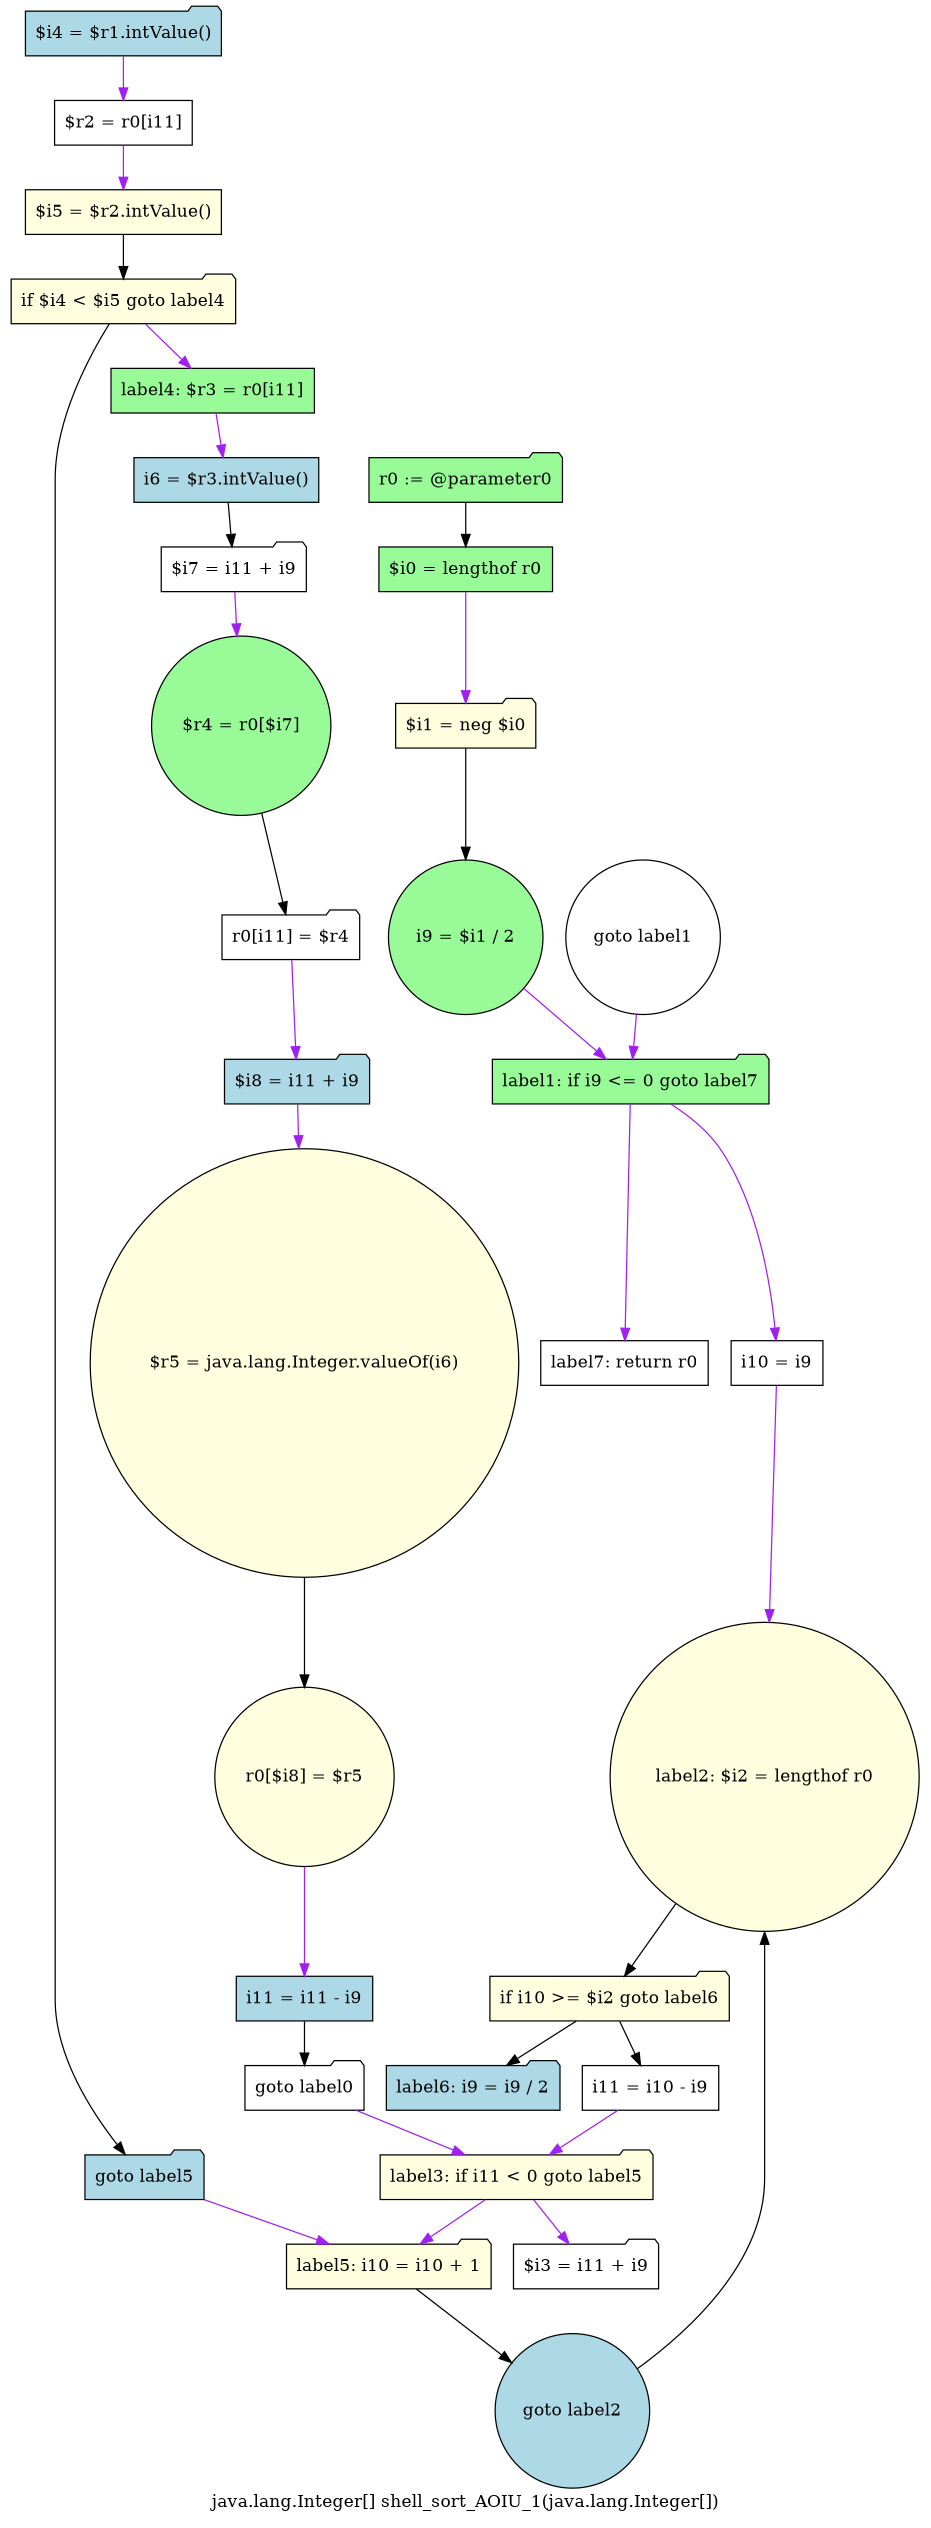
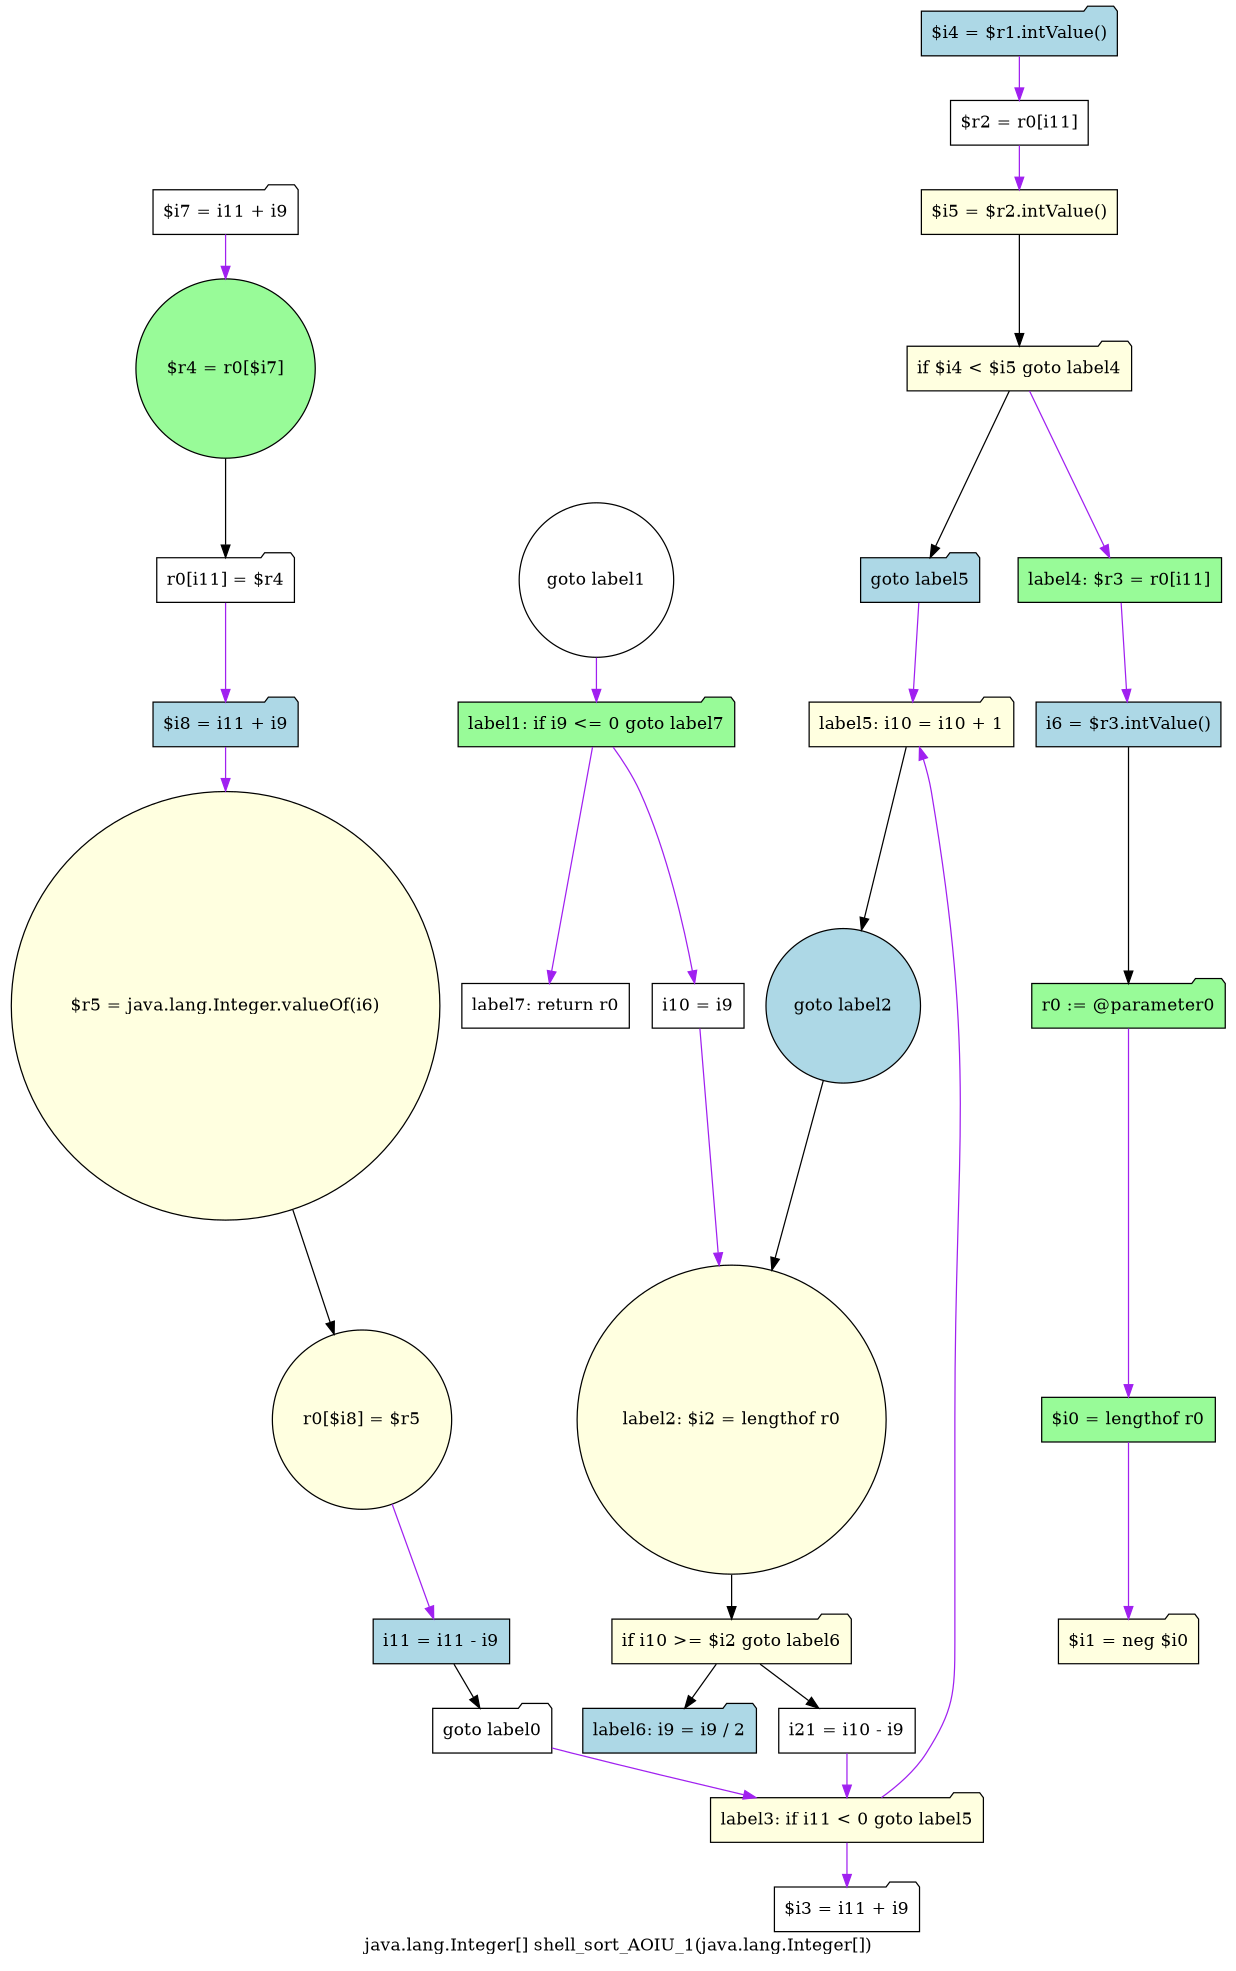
(230, 519) -> (1129, 859)
(466, 519) -> (1129, 1207)
(466, 937) -> none
(651, 2088) -> (847, 1731)
